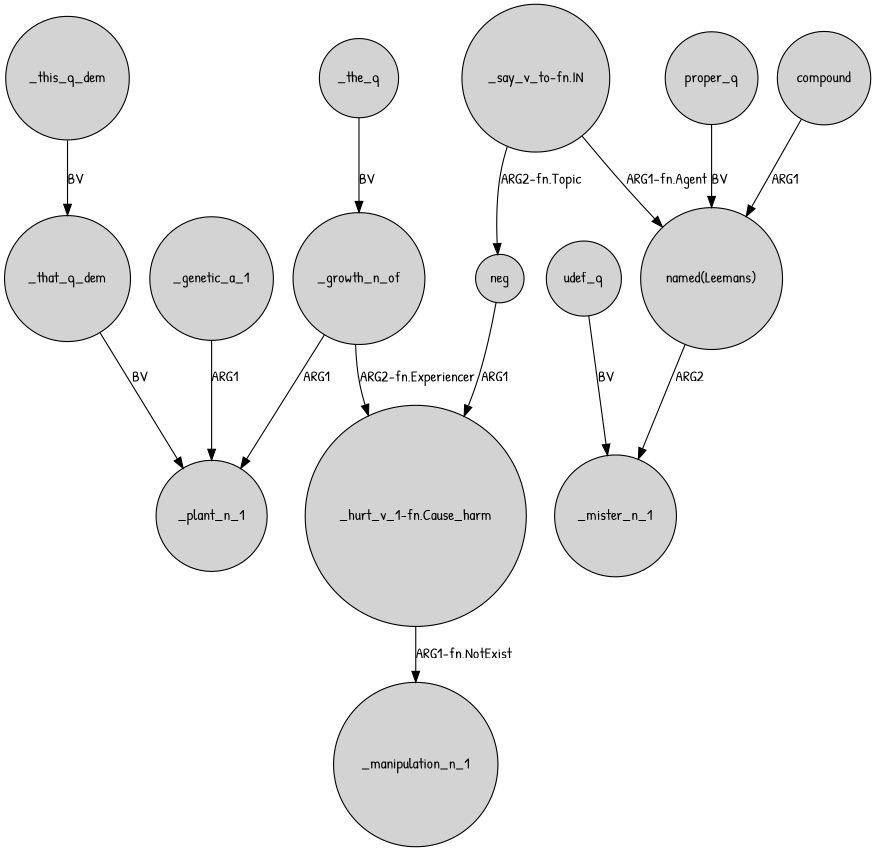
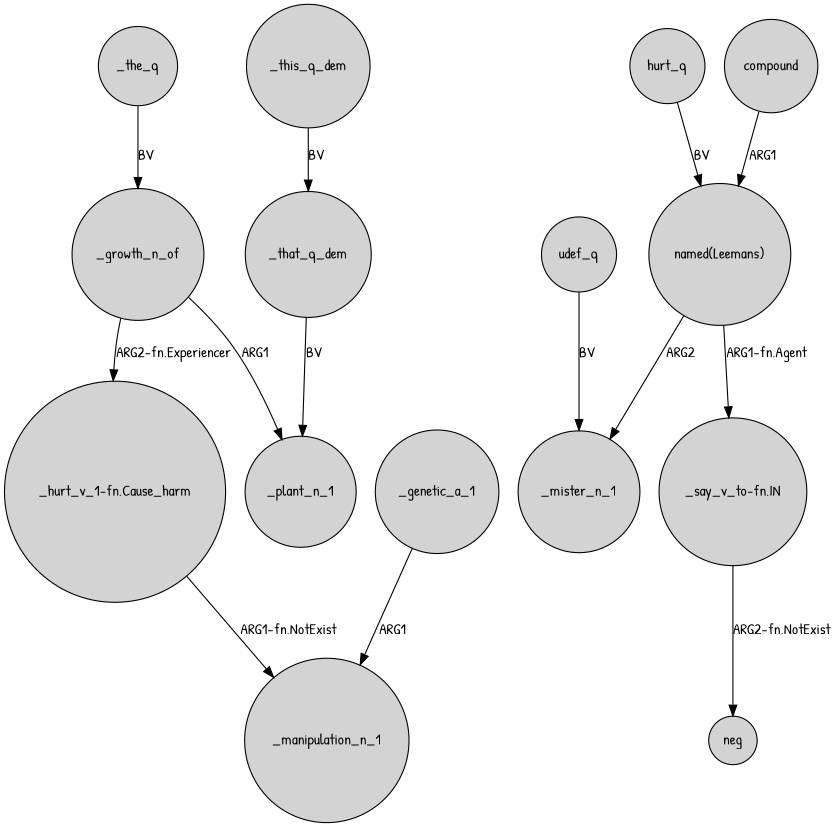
(712, 78) -> (667, 66)
(618, 178) -> (726, 366)
(541, 180) -> (782, 630)
(485, 355) -> none
(212, 395) -> (388, 601)
